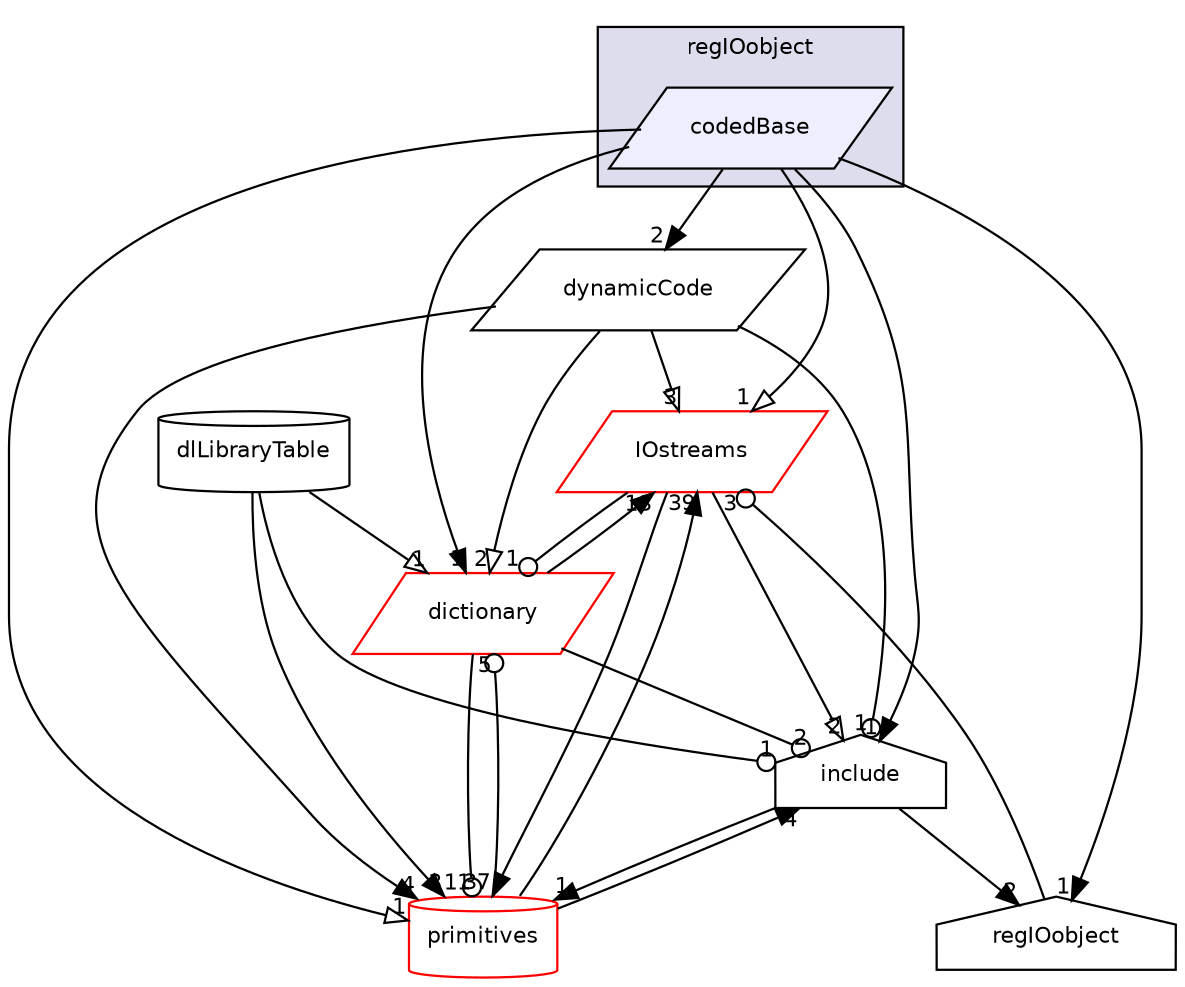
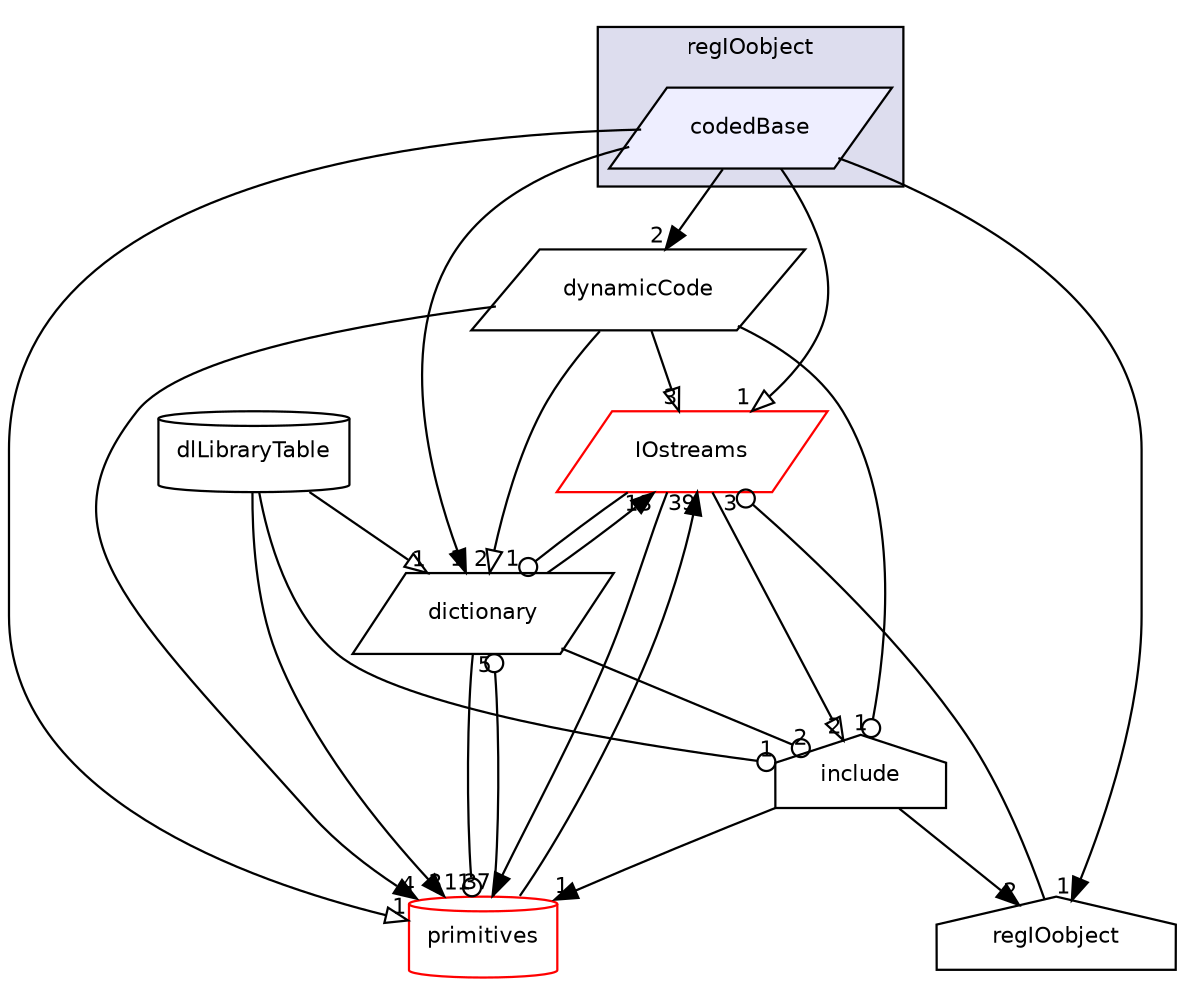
(907, 433) -> none
(483, 613) -> (483, 613)
(668, 864) -> none
